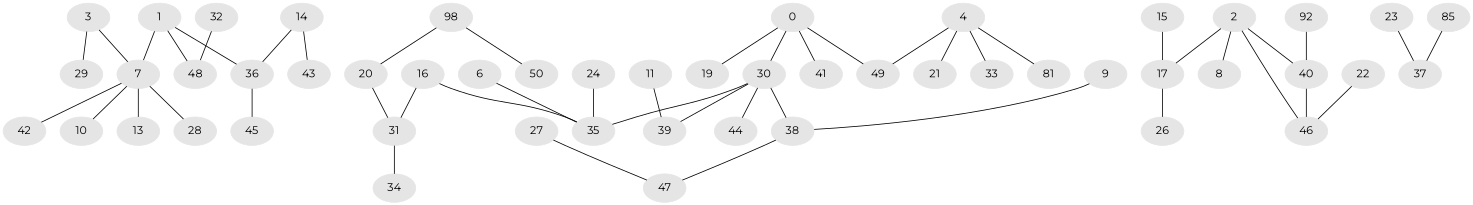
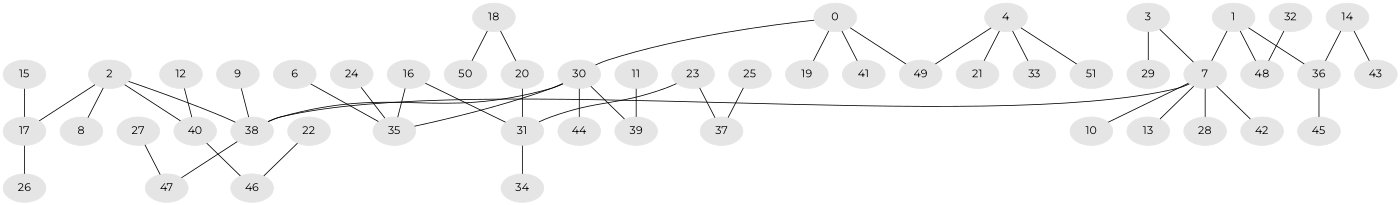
(451, 17) -> (494, 17)
(1306, 17) -> (181, 74)
(1449, 17) -> (750, 74)
(1049, 74) -> (1091, 74)
(1269, 75) -> (182, 101)
none -> (729, 103)
none -> (597, 105)
